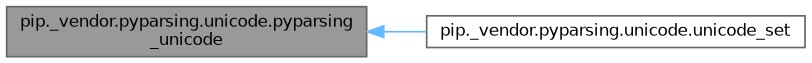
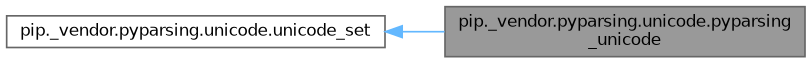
(405, 32) -> (424, 32)
